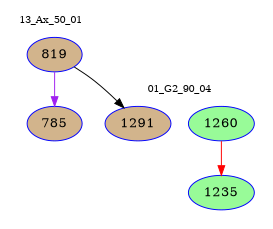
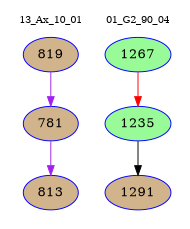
(51, 21) -> (51, 21)
(104, 89) -> (138, 153)
(55, 124) -> (51, 124)
(221, 124) -> (138, 55)
none -> (51, 193)
